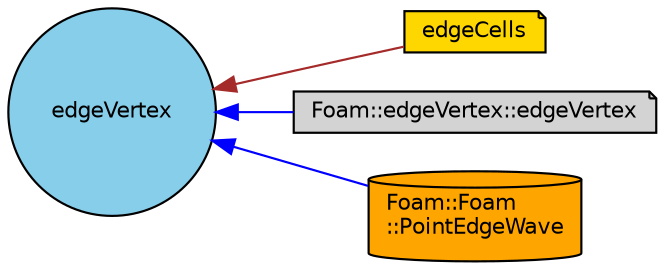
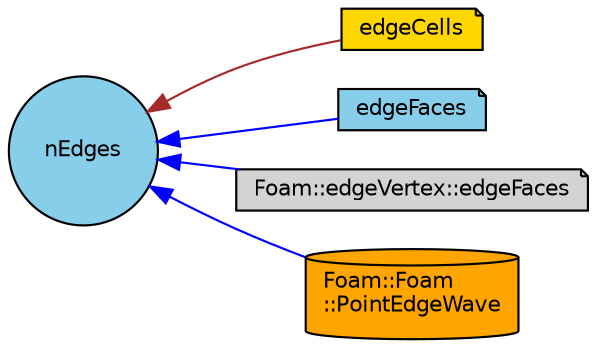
none -> (412, 110)
(112, 112) -> (83, 151)
(475, 112) -> (412, 190)
